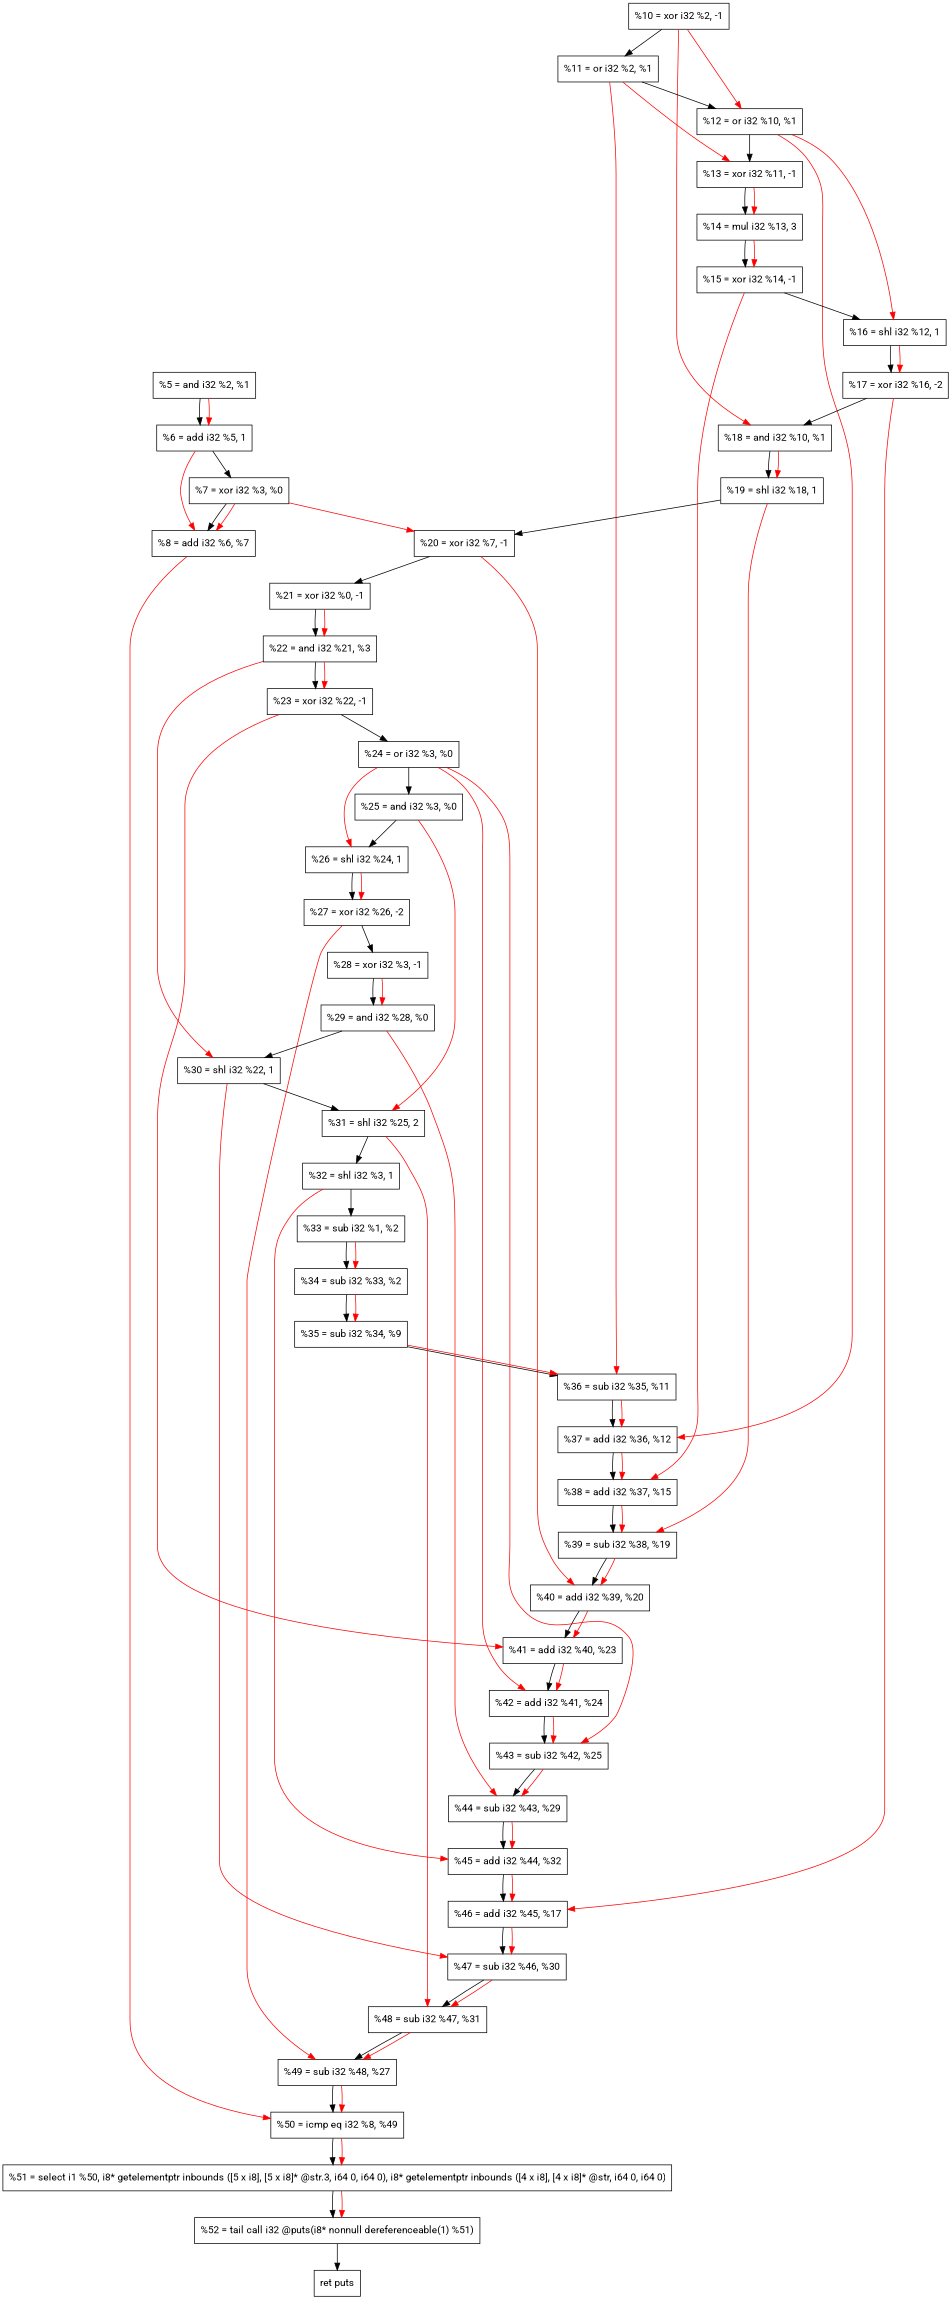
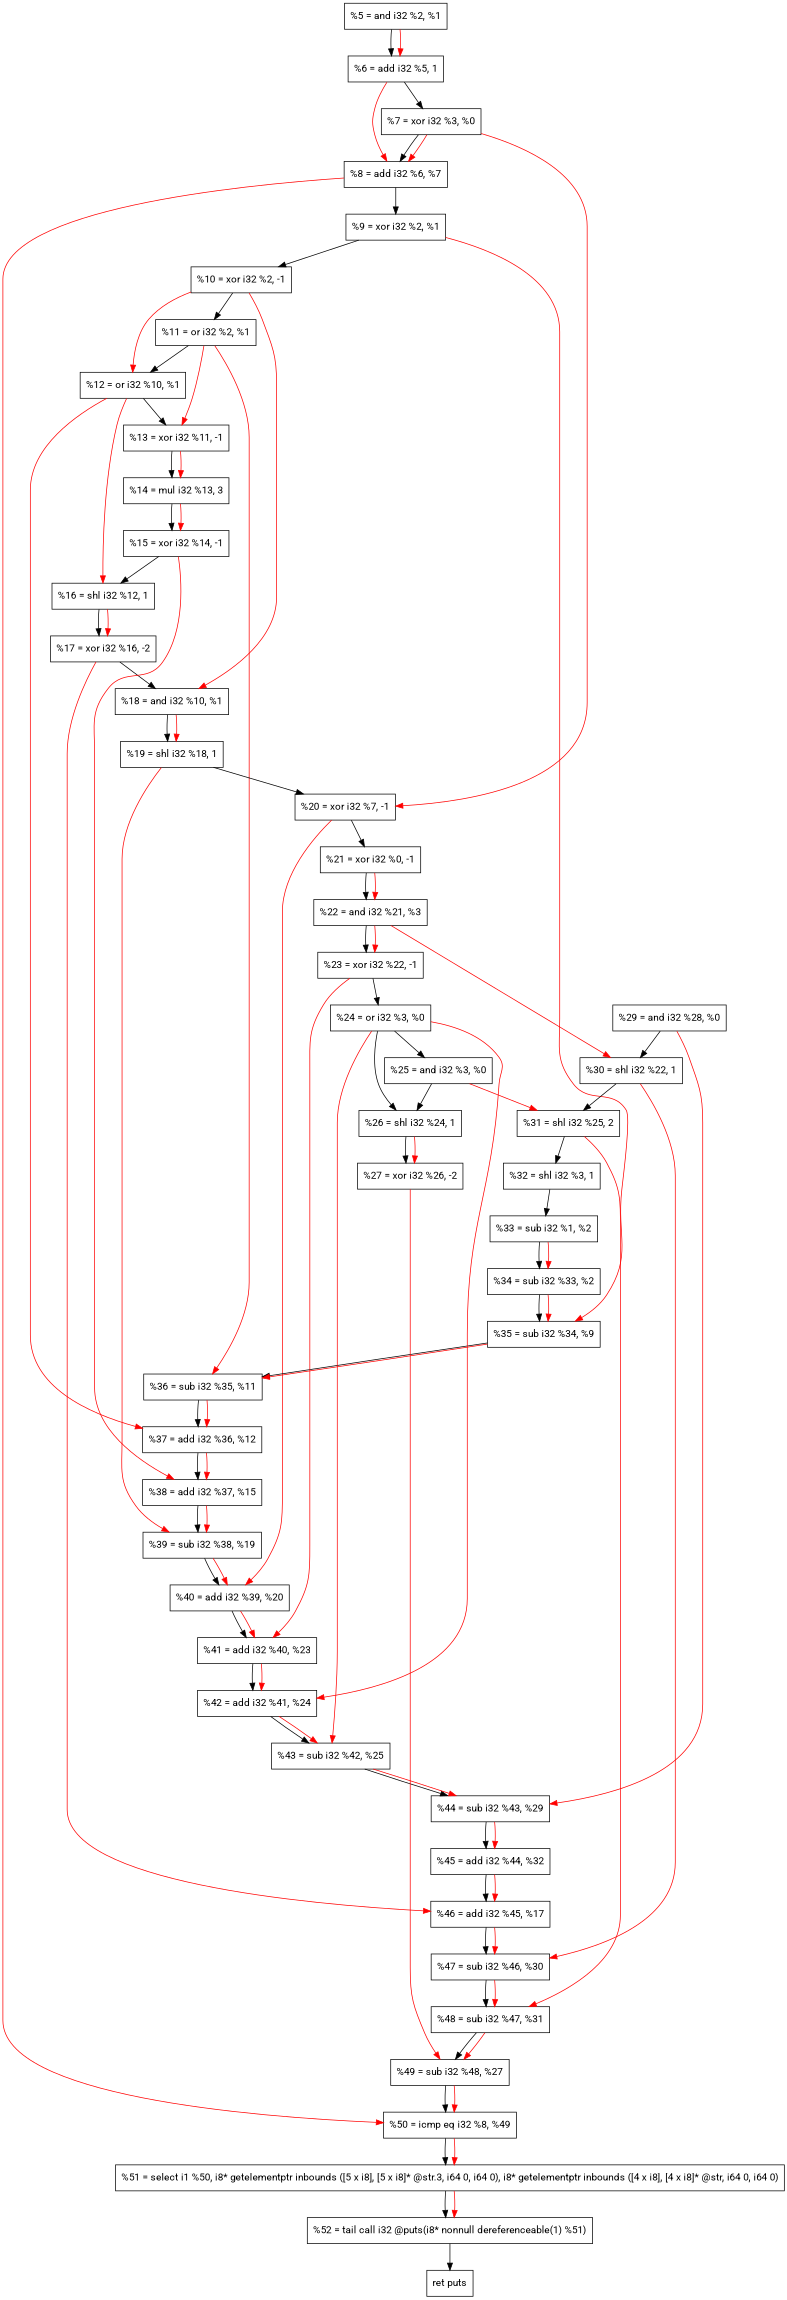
none -> (396, 227)
(347, 797) -> (375, 1070)
(378, 965) -> none
(274, 1570) -> none
